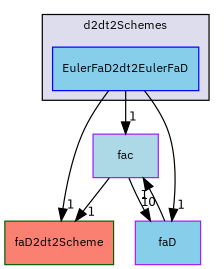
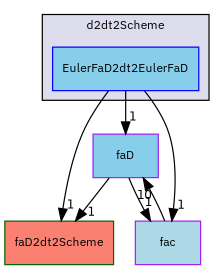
(126, 26) -> (126, 26)
(96, 195) -> (96, 195)
